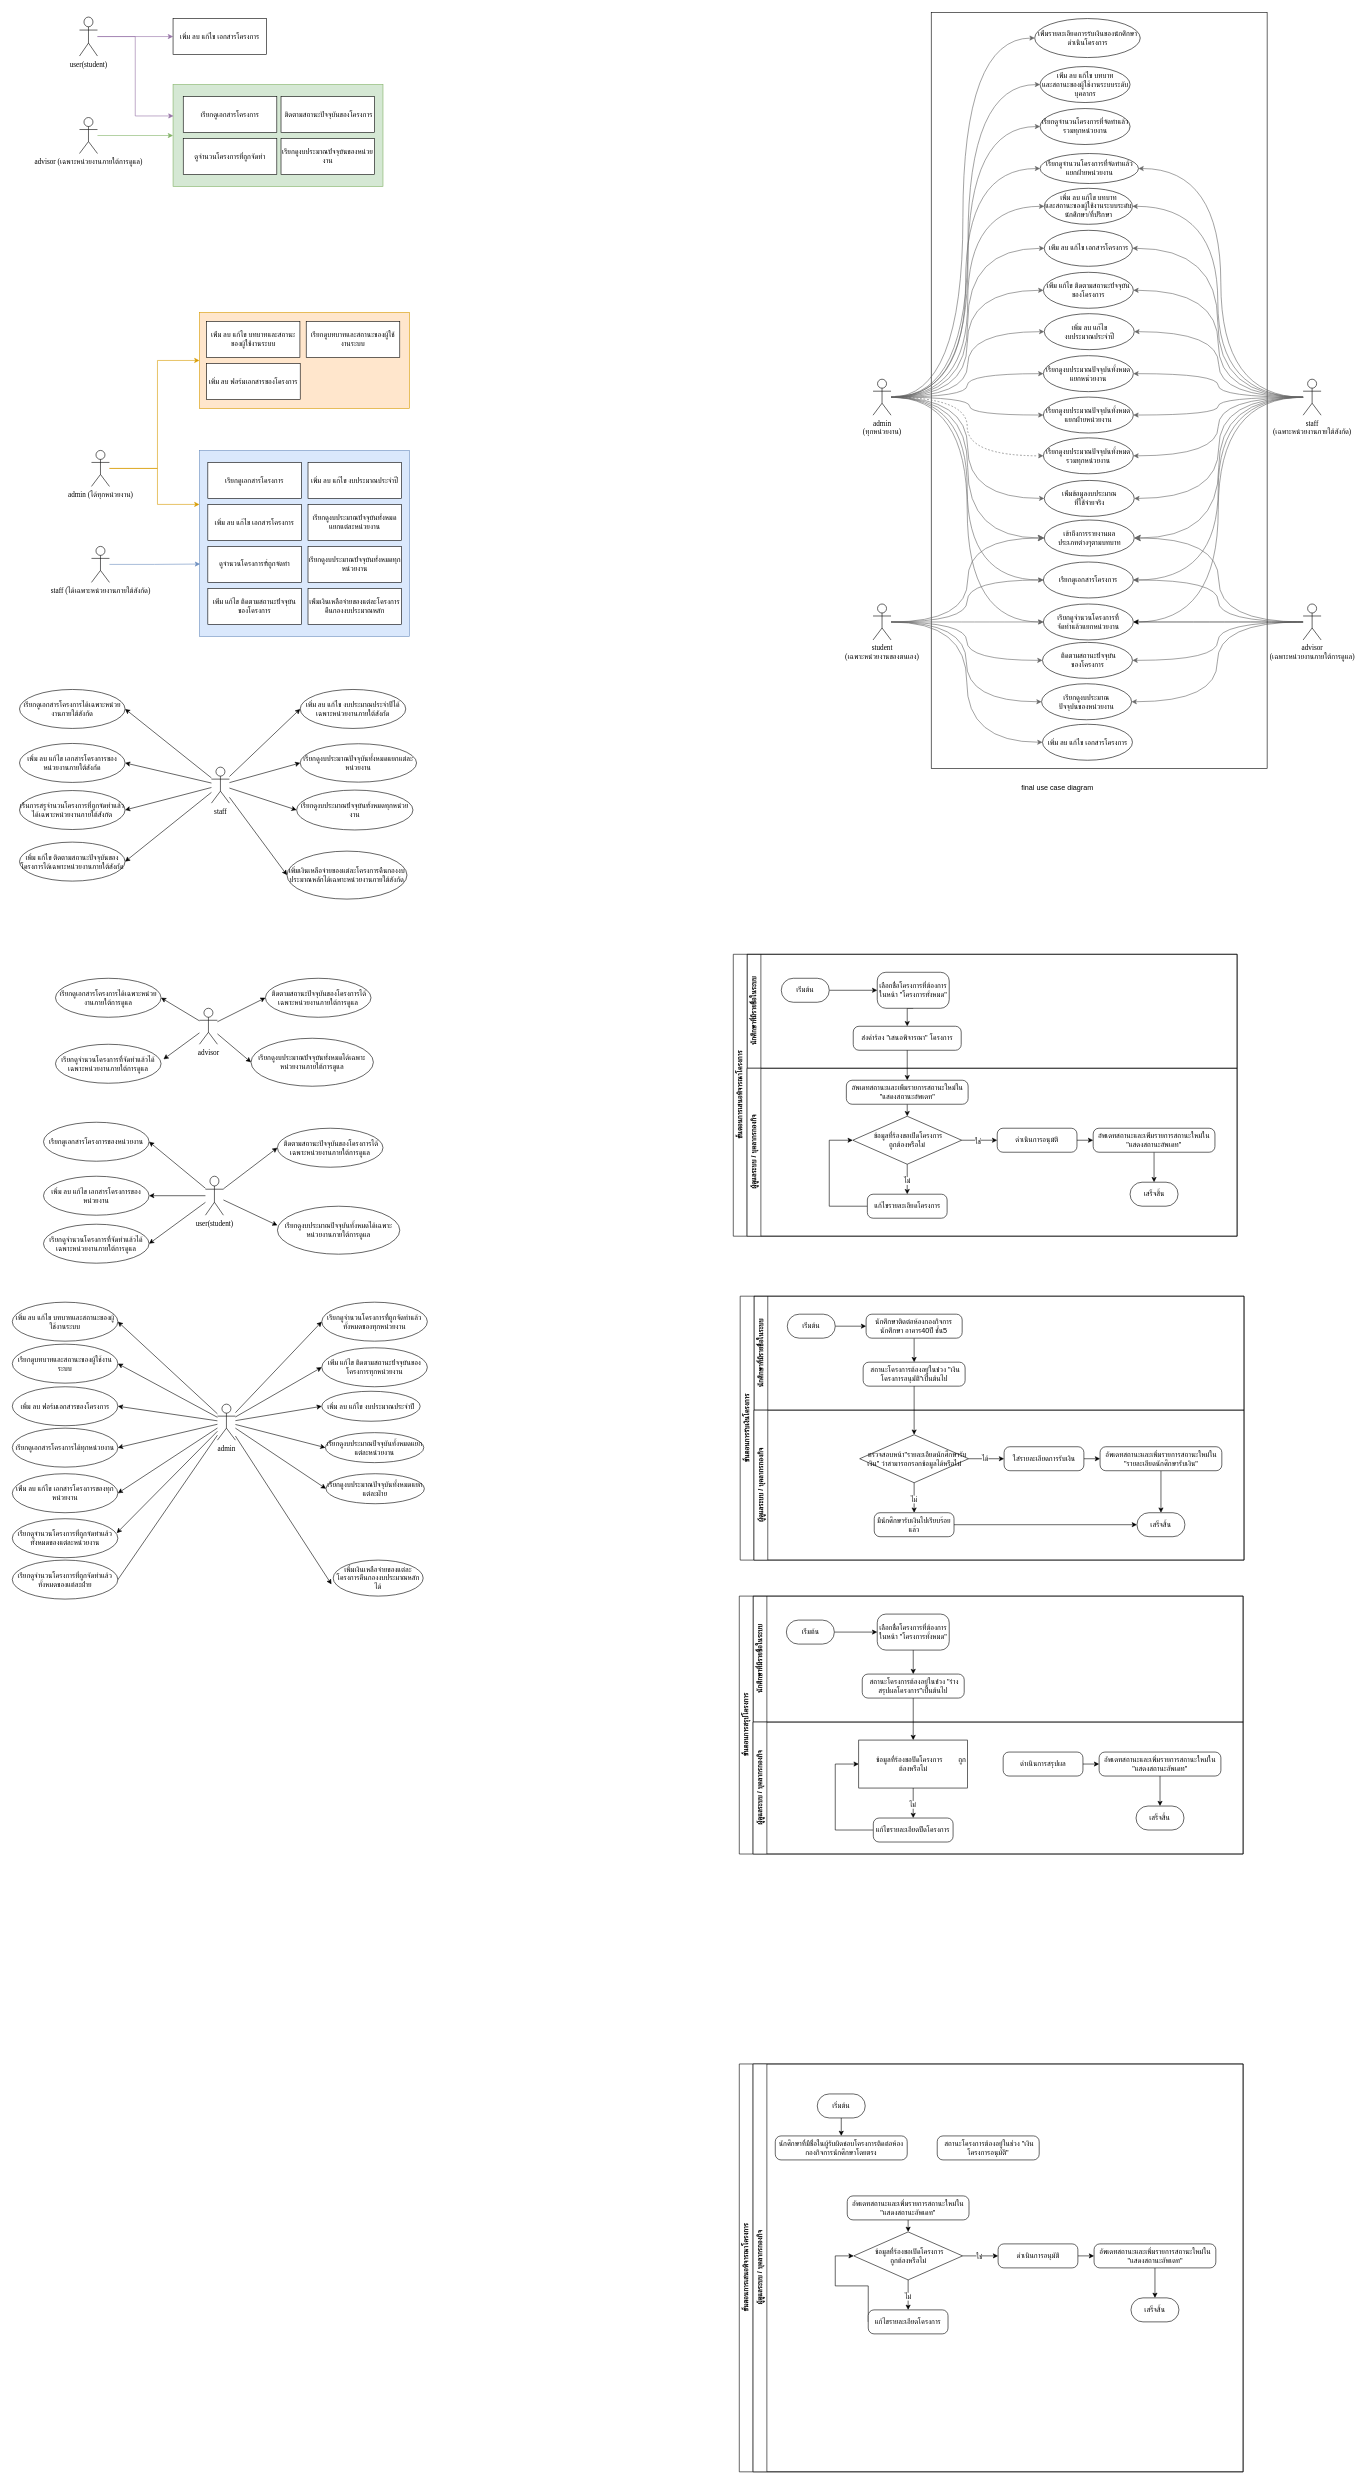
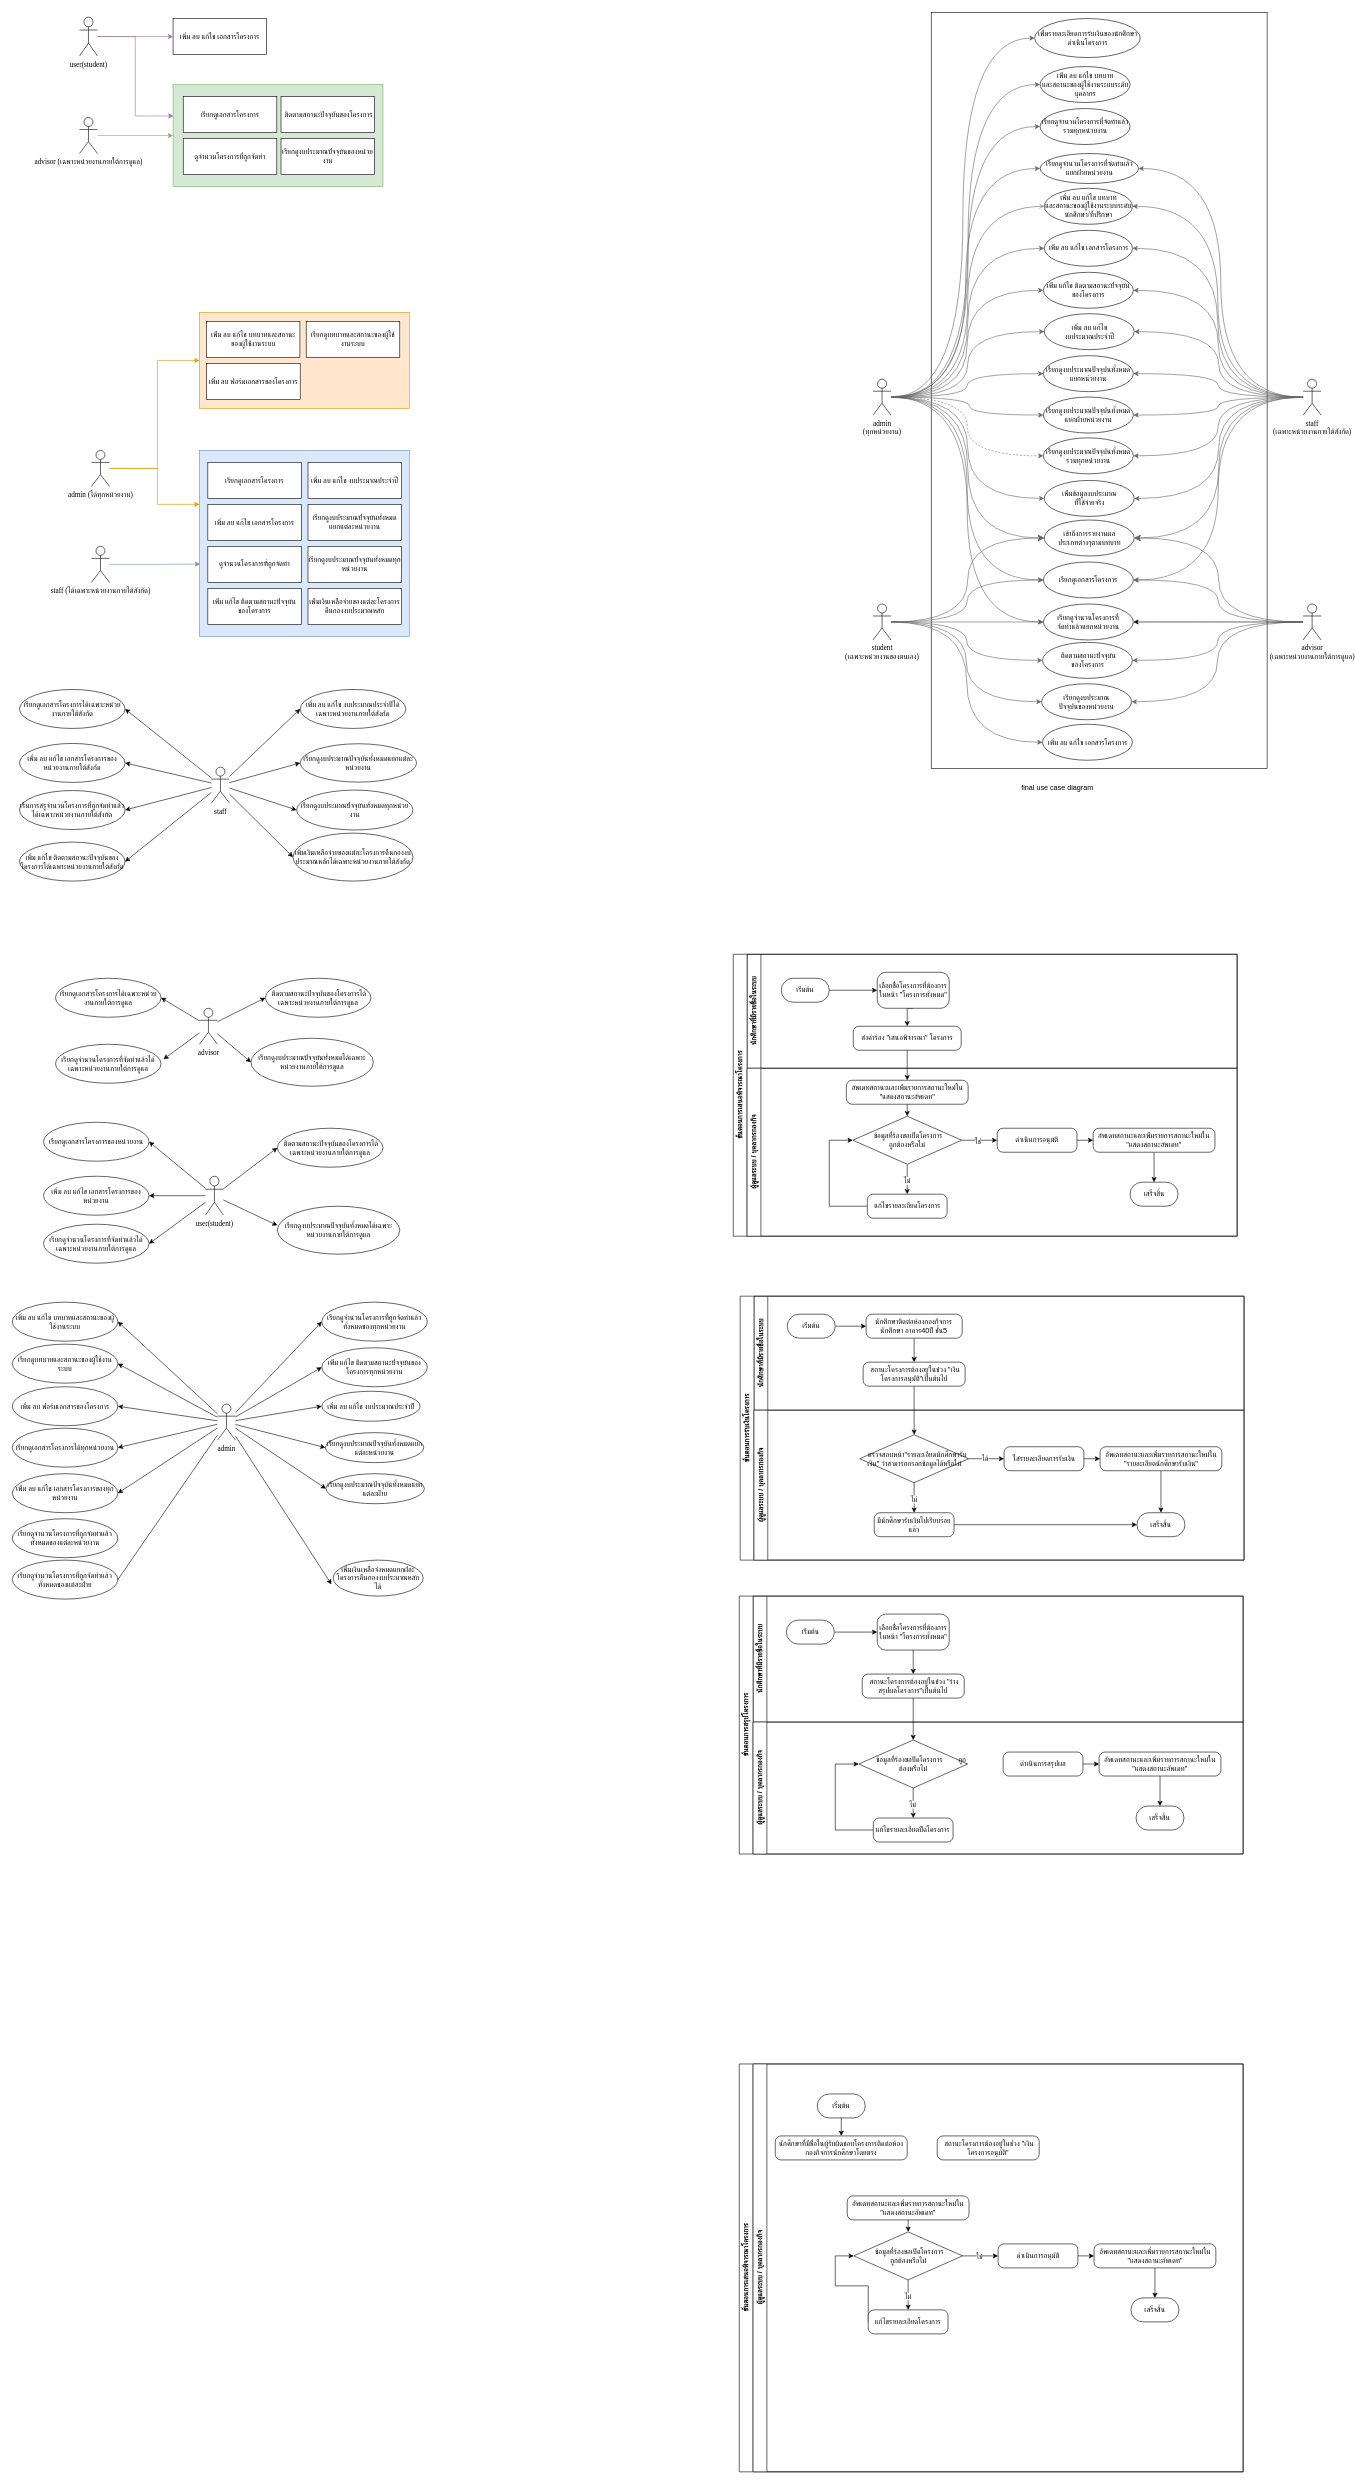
(1039, 206) -> (1040, 206)
(1210, 570) -> none
(347, 875) -> (353, 857)
(188, 1461) -> none
(378, 1578) -> (378, 1578)
(913, 1764) -> (913, 1764)
